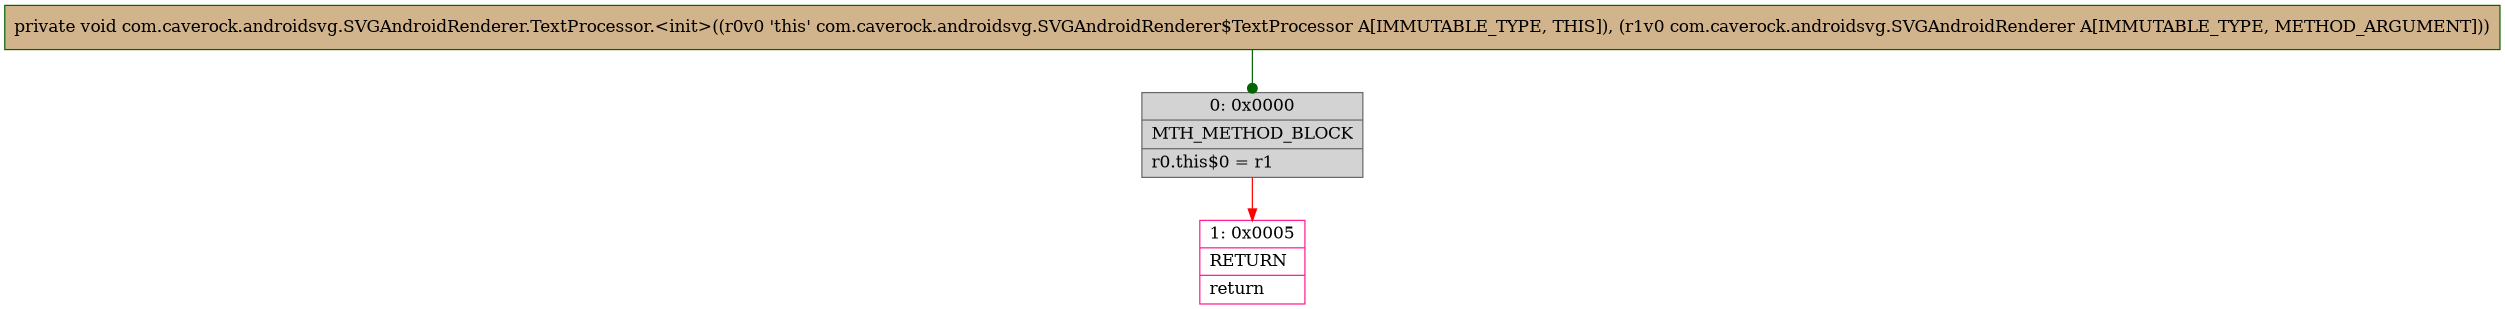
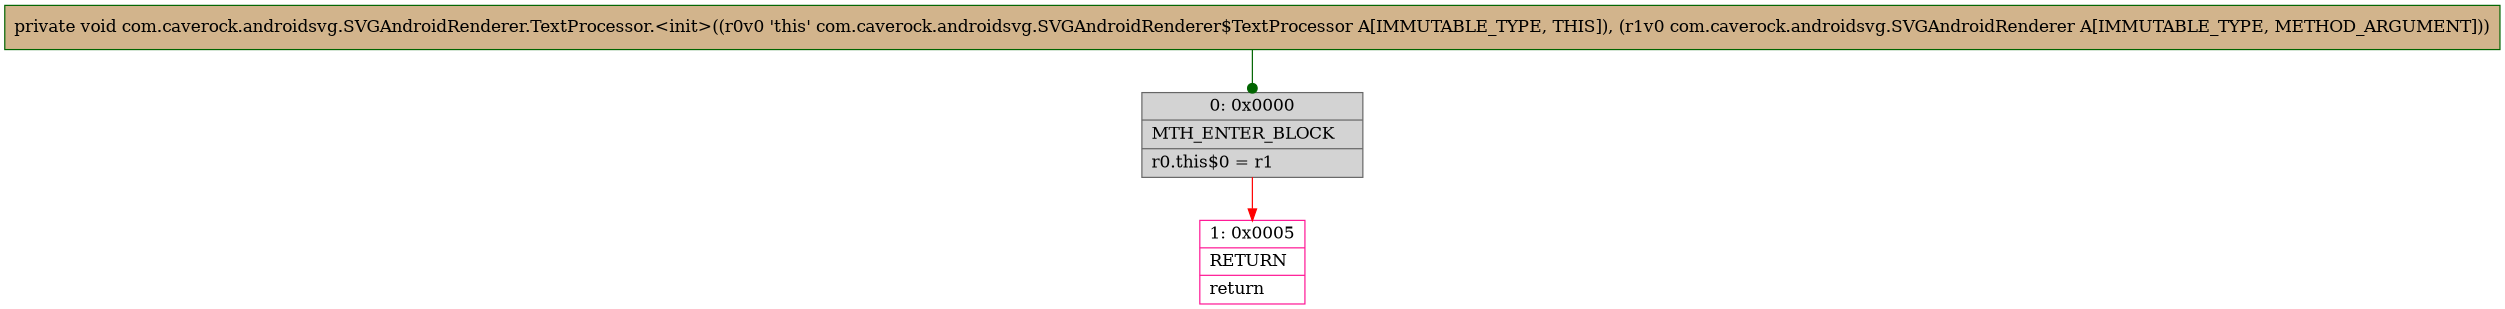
(1252, 134) -> (1243, 134)
